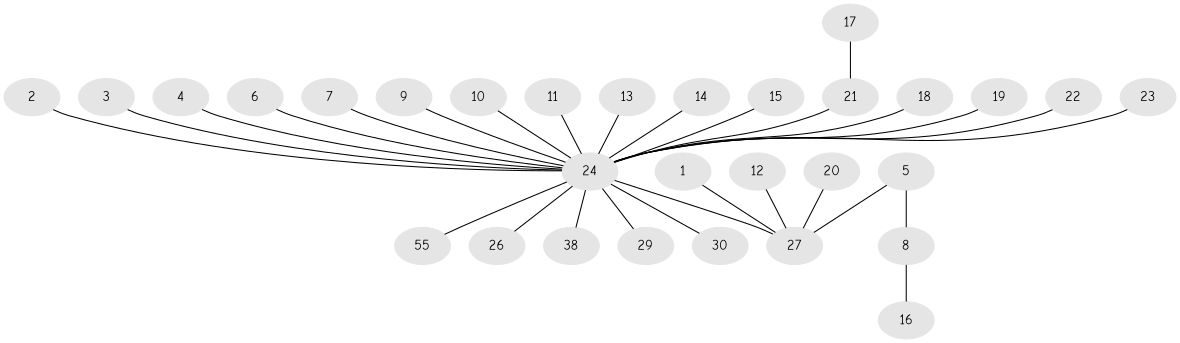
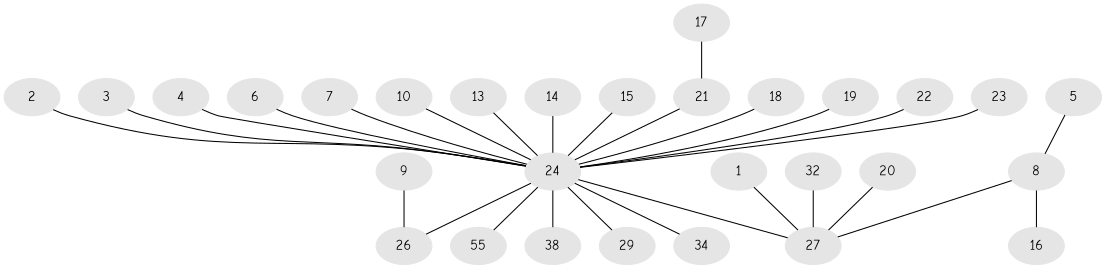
(553, 97) -> none
(495, 137) -> (404, 209)
(757, 172) -> (813, 172)
(850, 209) -> (925, 209)
(720, 246) -> (702, 246)
